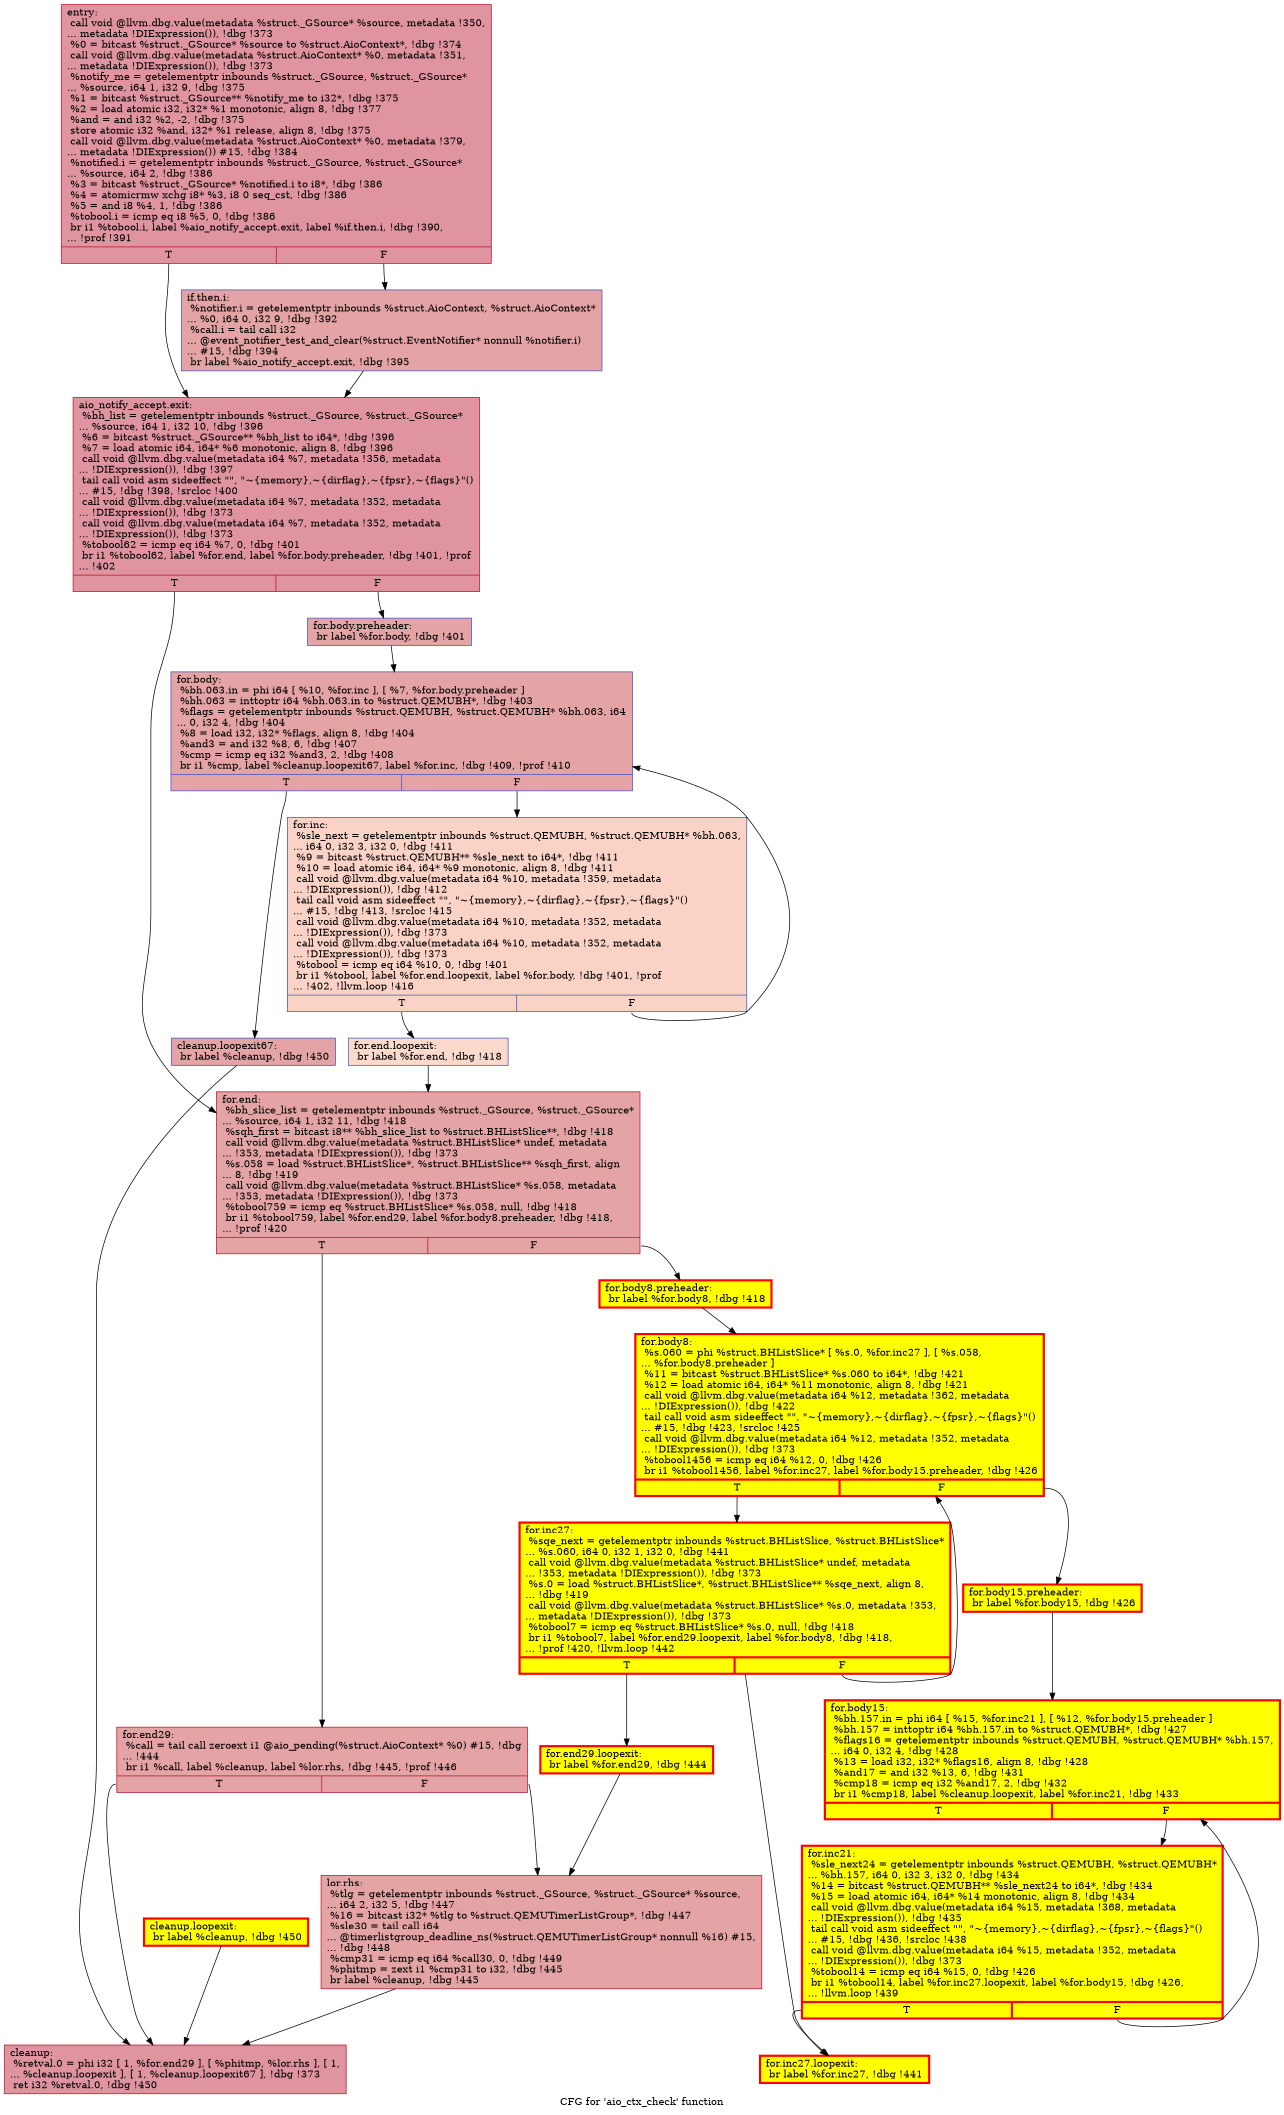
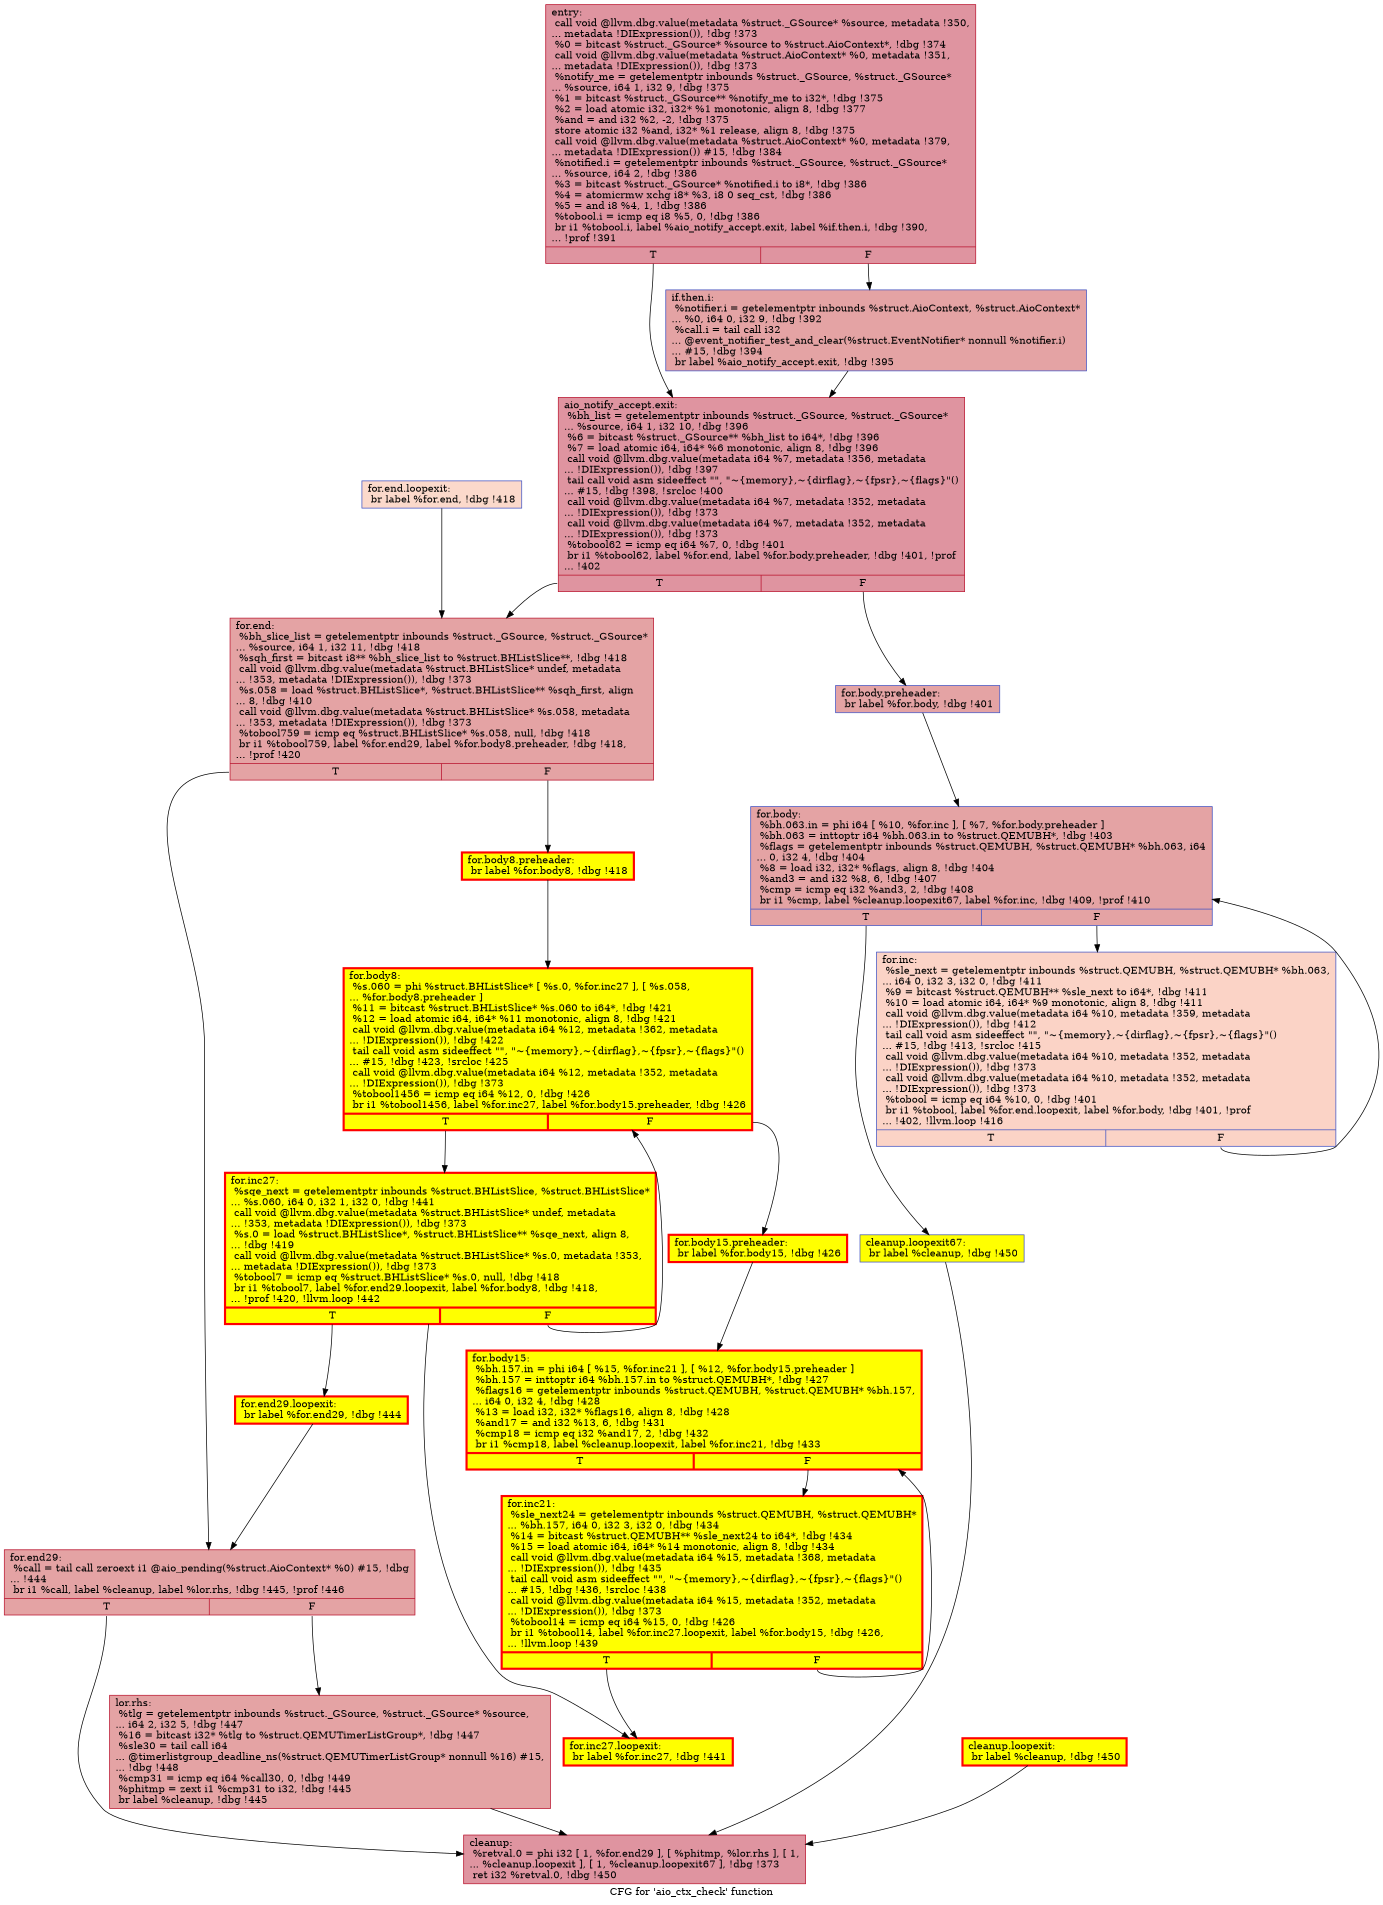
(404, 1023) -> none
(253, 1052) -> (942, 1248)
(261, 1175) -> (274, 701)
(596, 1821) -> (274, 1484)
